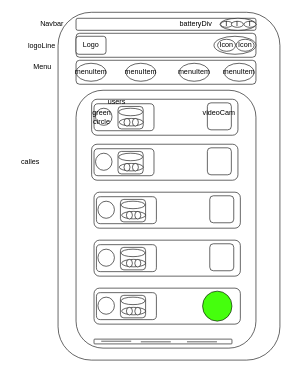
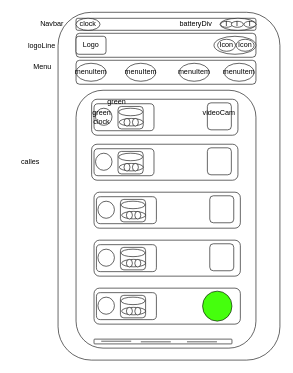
none -> (88, 24)
(117, 102) -> (117, 102)
(102, 117) -> (102, 117)
